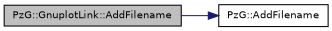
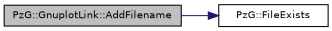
(273, 16) -> (273, 16)
